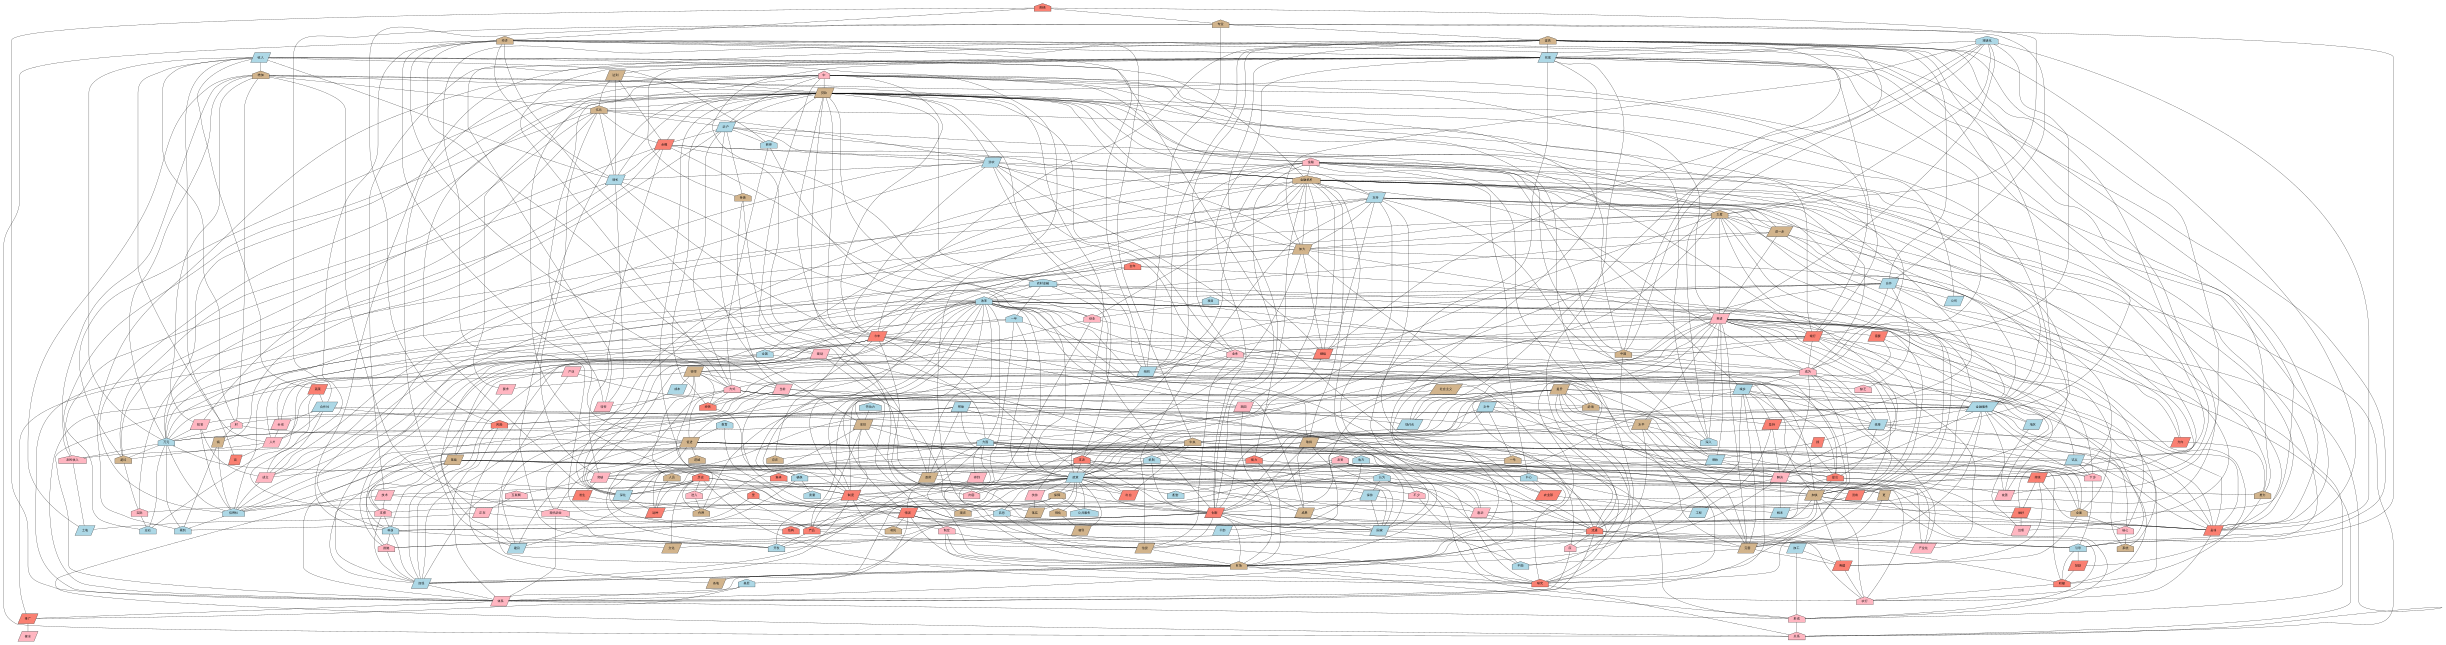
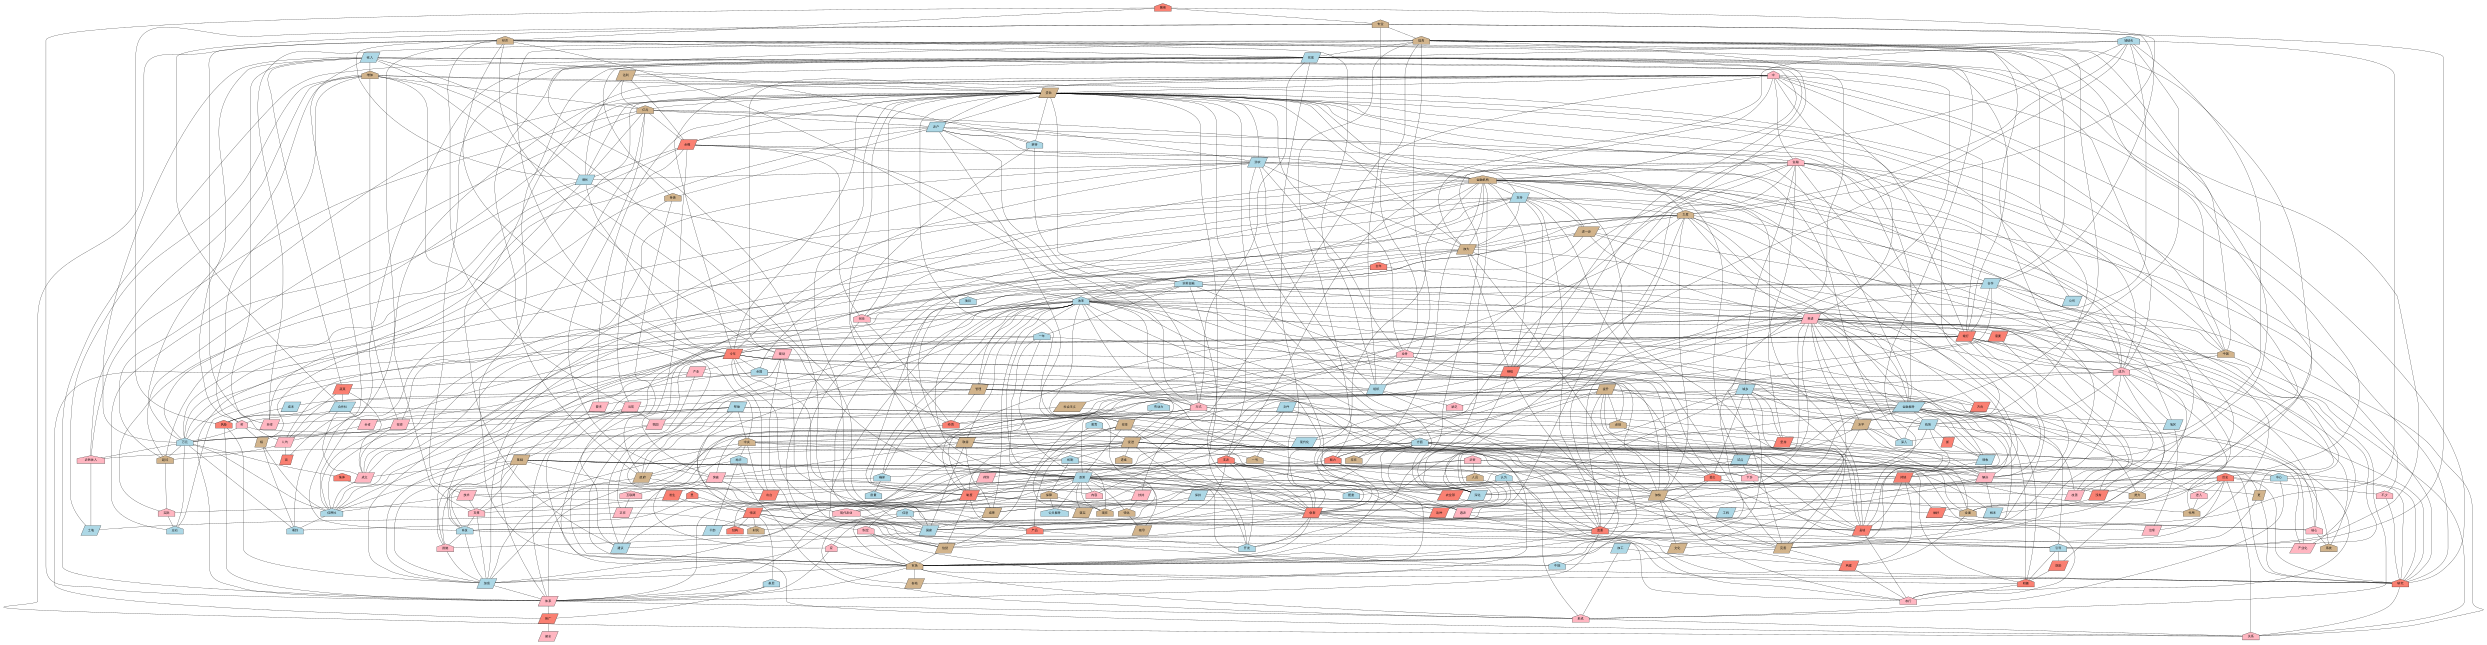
none -> (1350, 340)
(1976, 434) -> (1863, 395)
